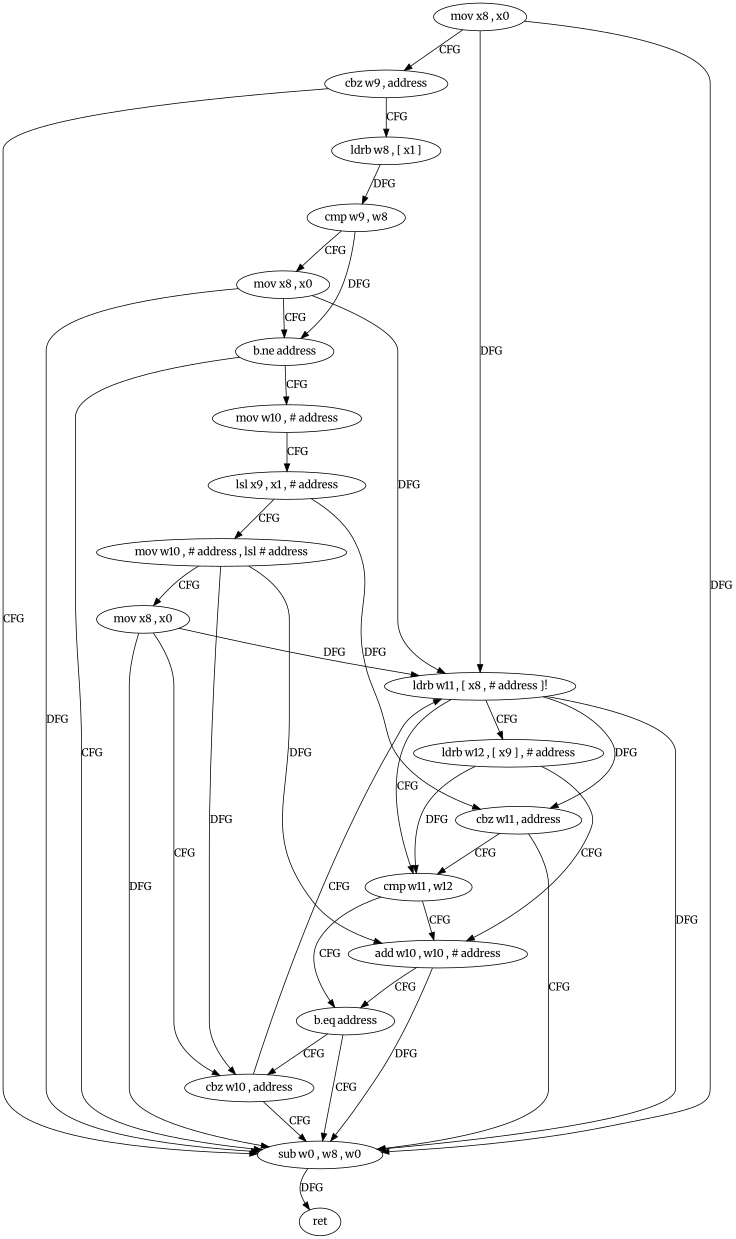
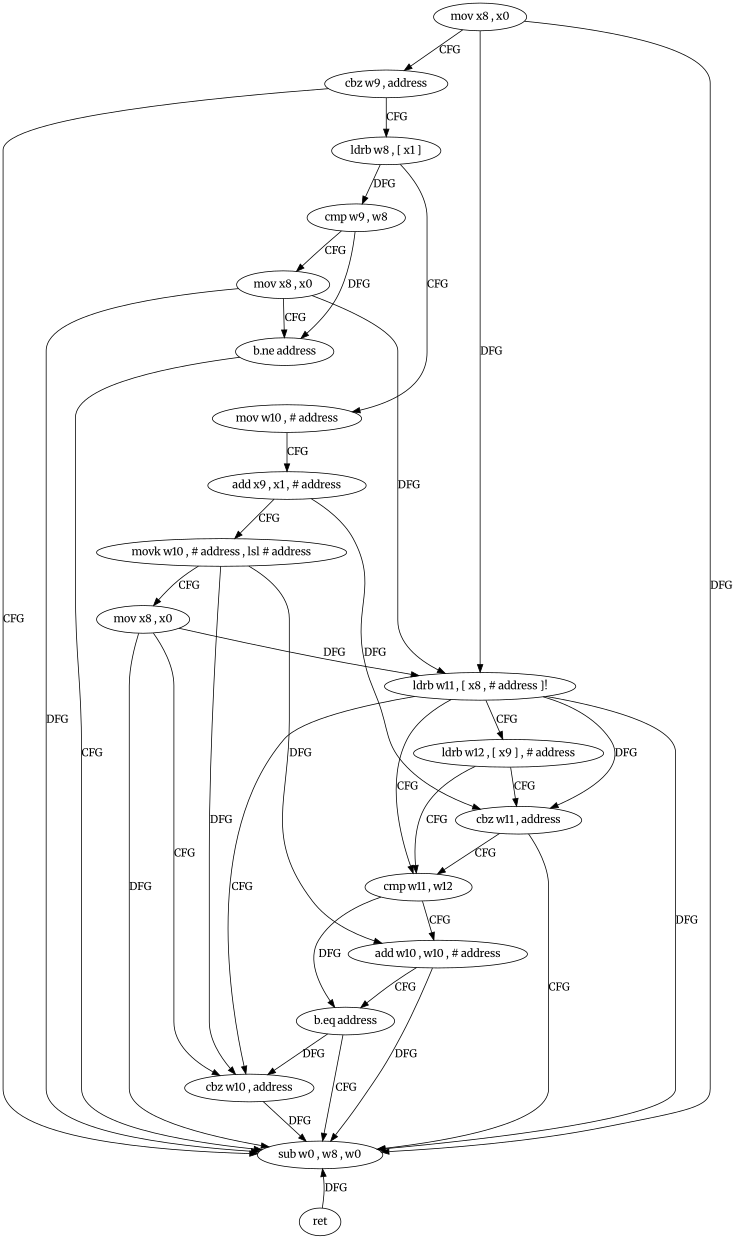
(286, 381) -> (427, 302)
(287, 486) -> (287, 486)
(222, 552) -> (222, 552)
(437, 820) -> (437, 820)
(571, 862) -> (513, 783)
(327, 878) -> (240, 829)
(330, 954) -> (330, 954)
(314, 1055) -> (314, 1055)
(300, 1121) -> (300, 1121)
(300, 1186) -> (324, 1192)
